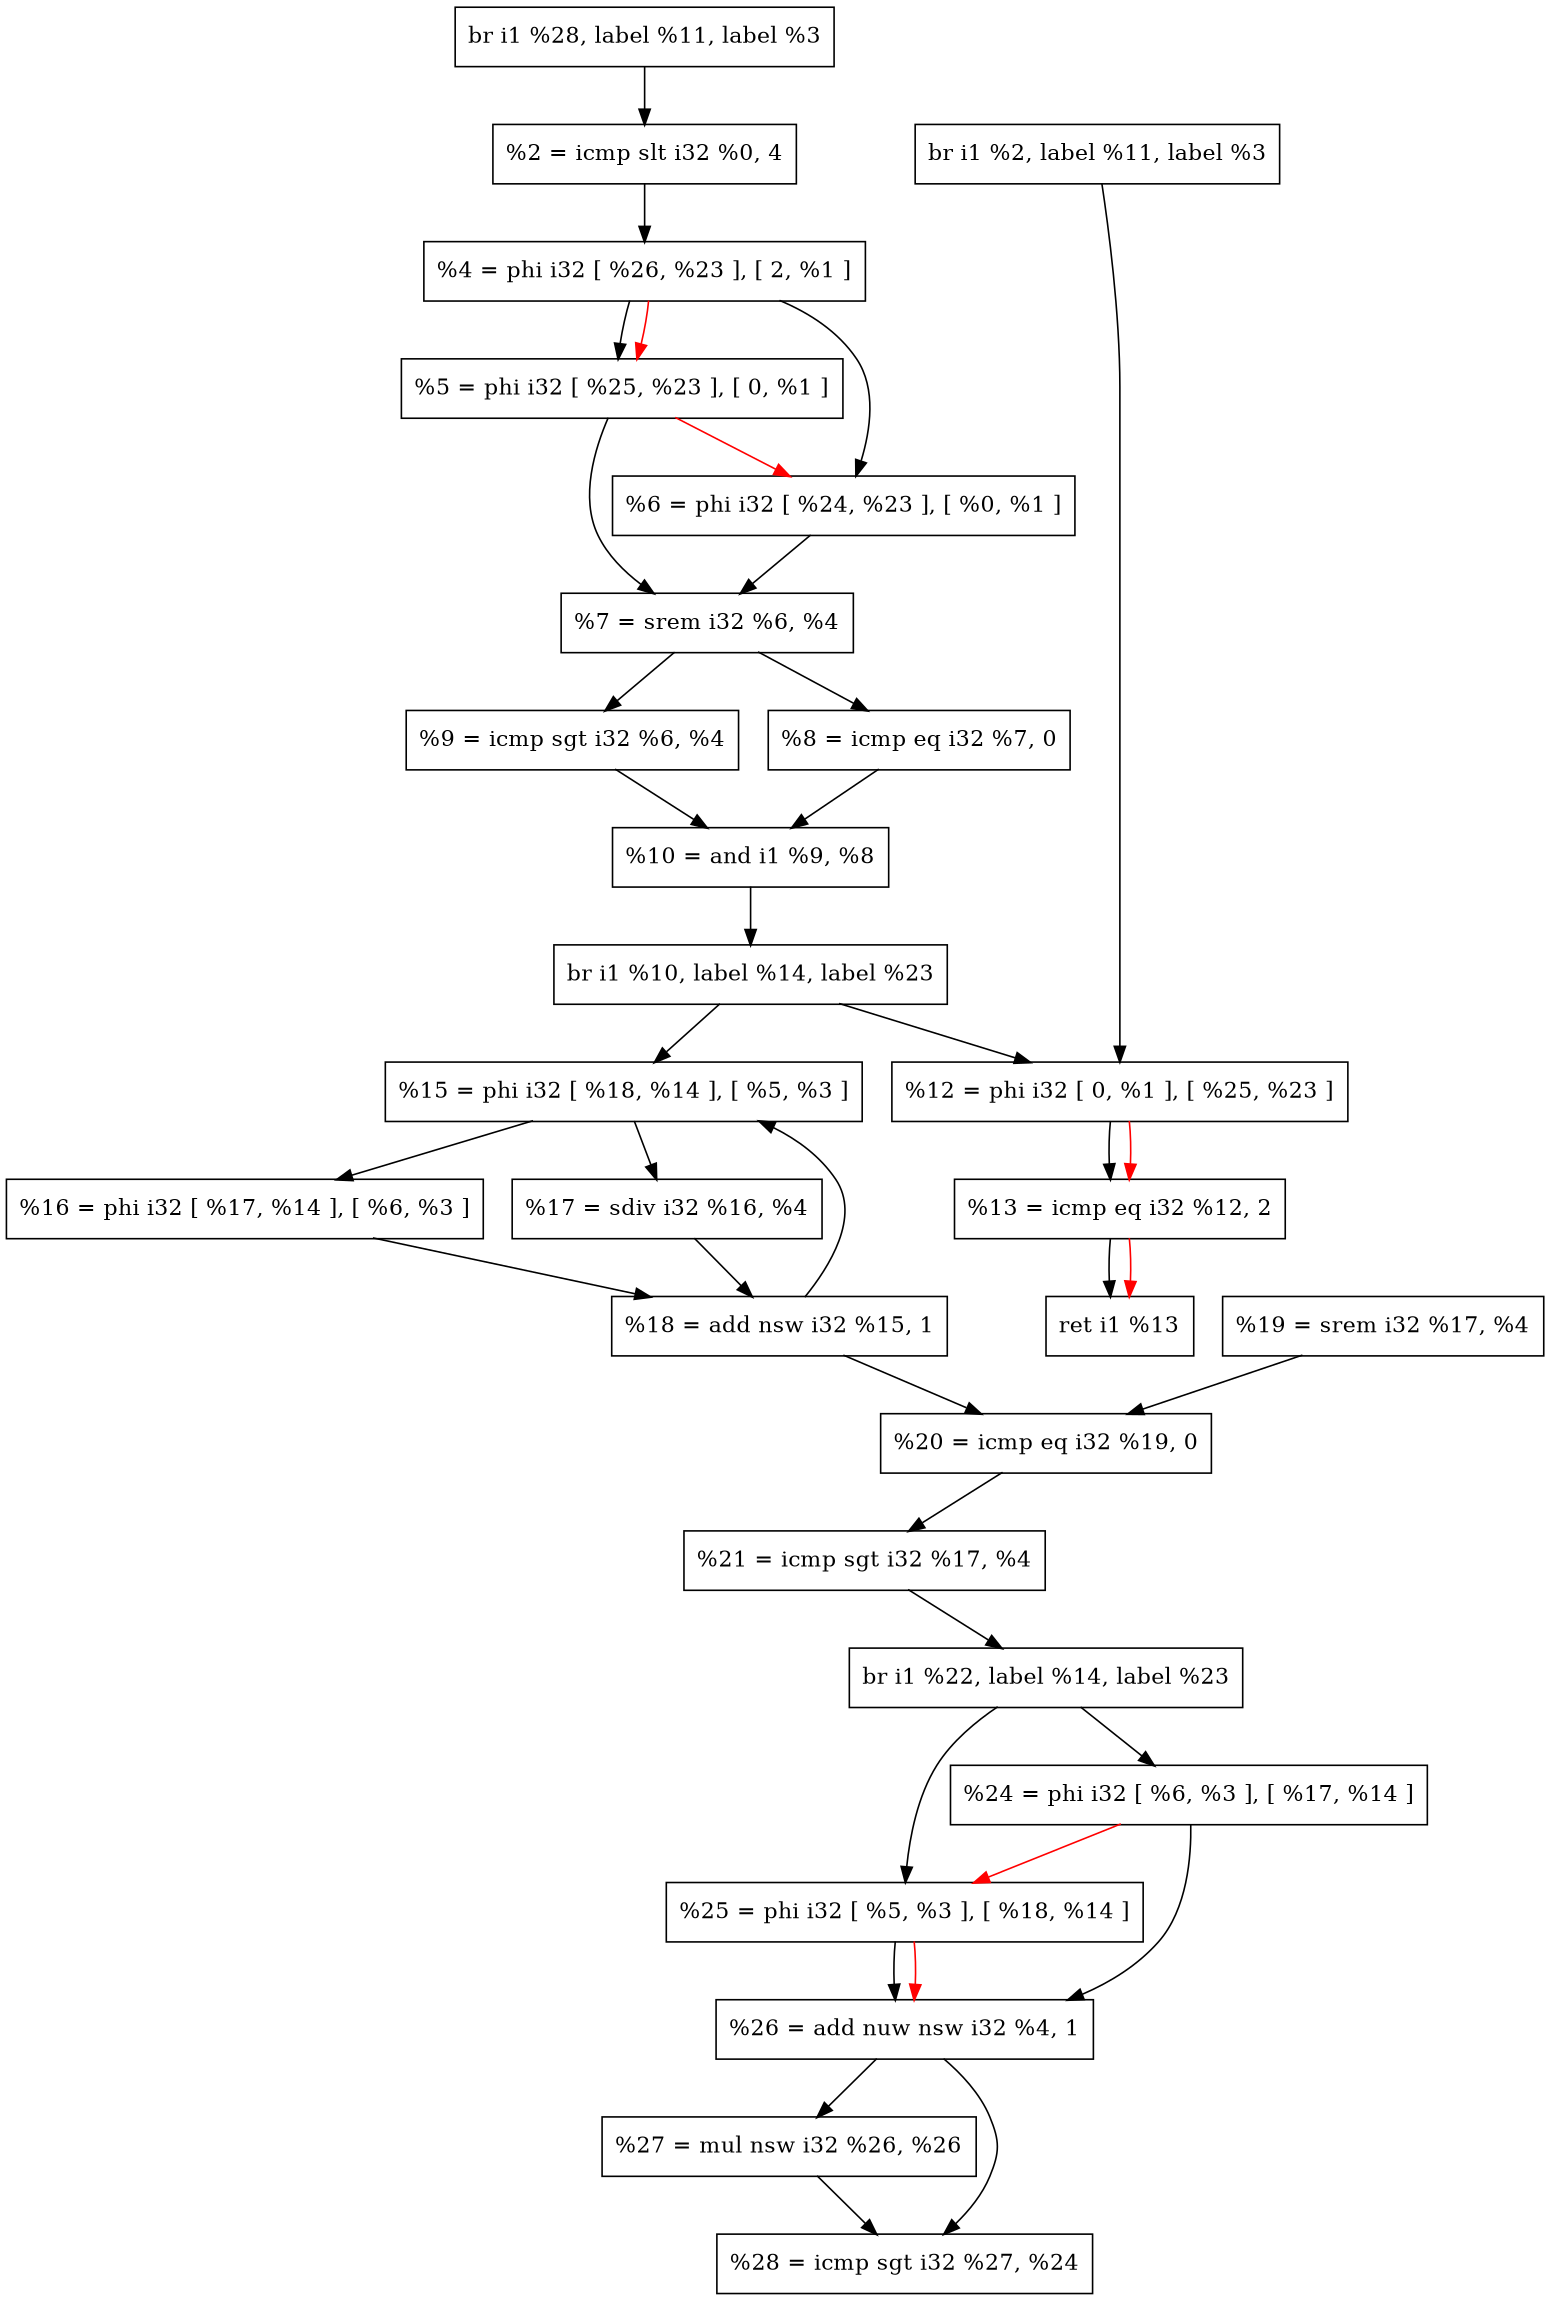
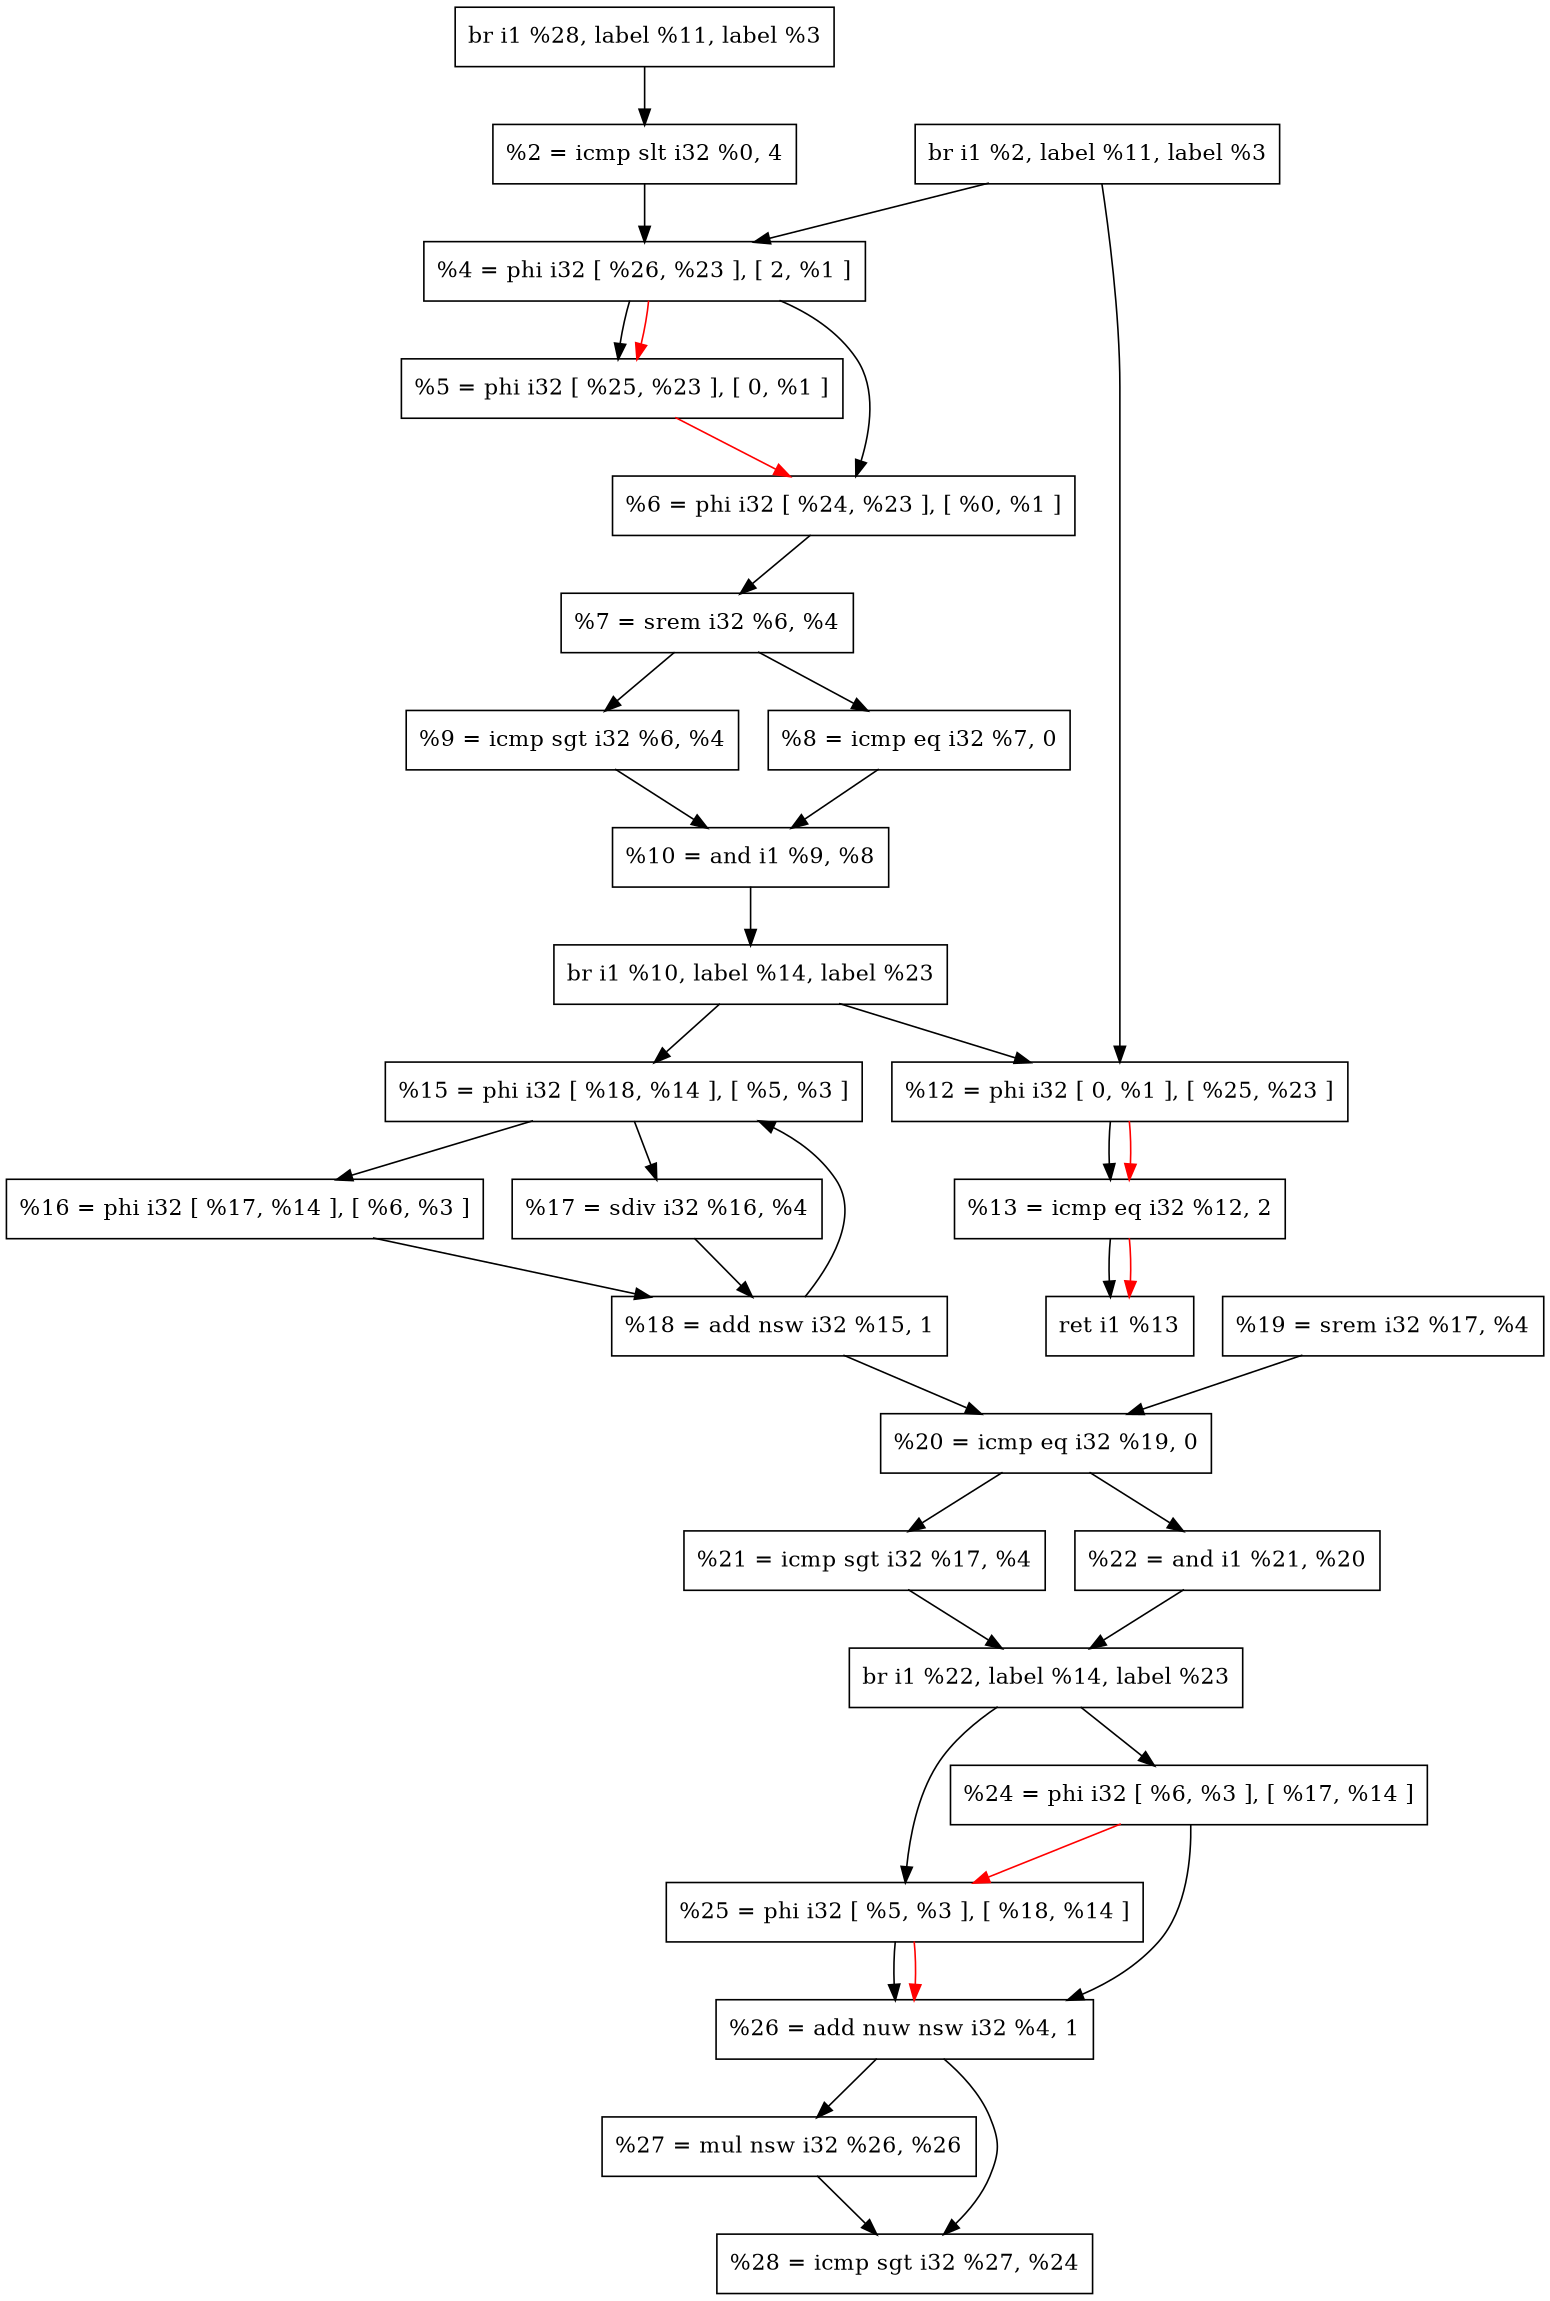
none -> (879, 211)
(591, 509) -> none
none -> (1227, 1561)
